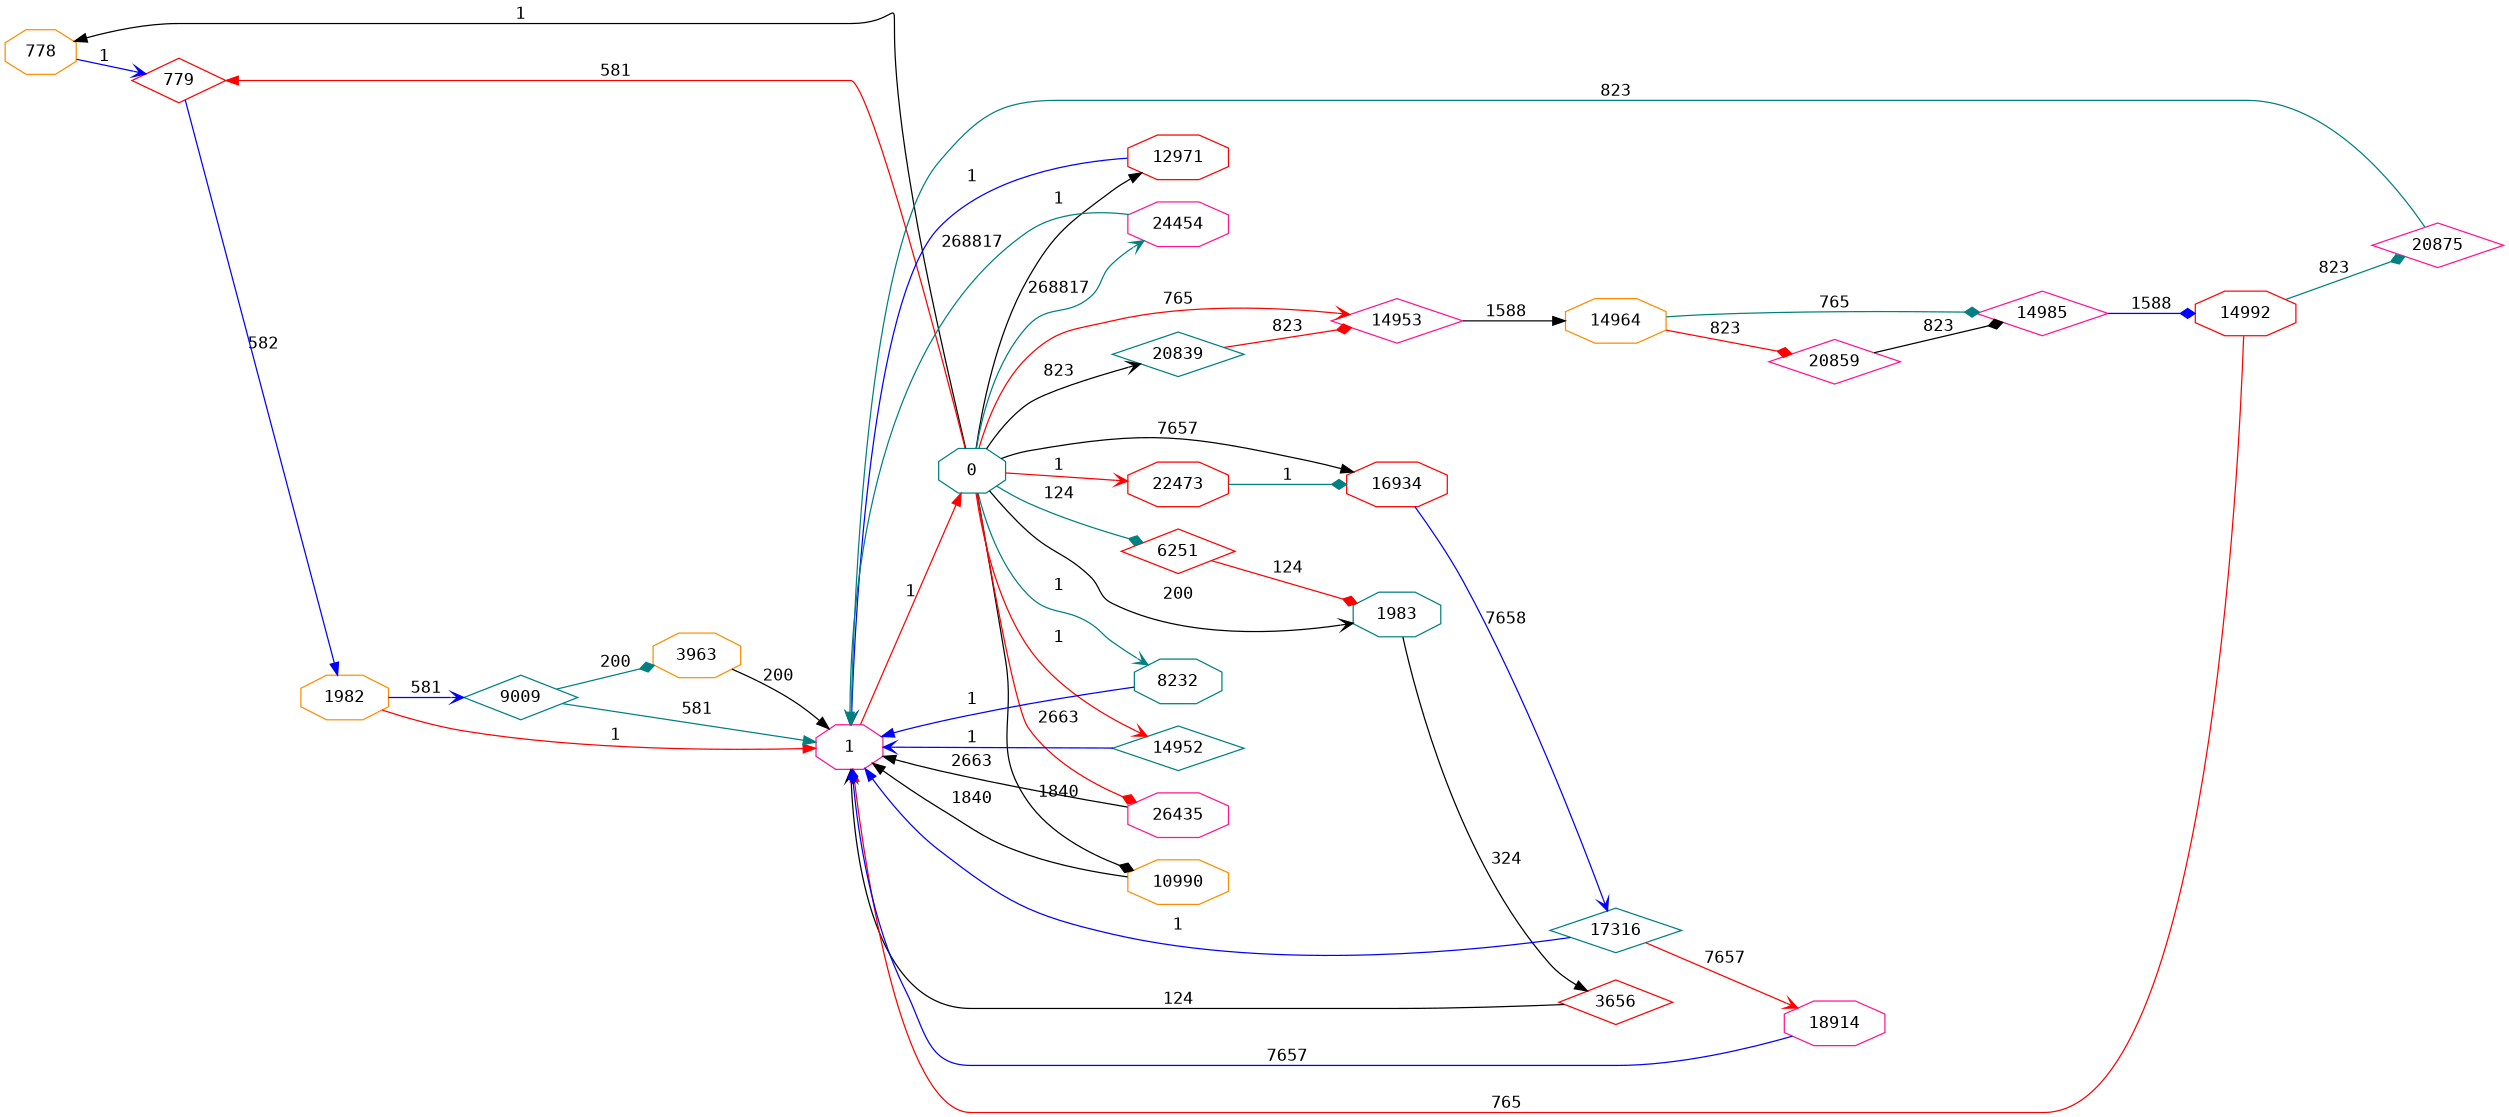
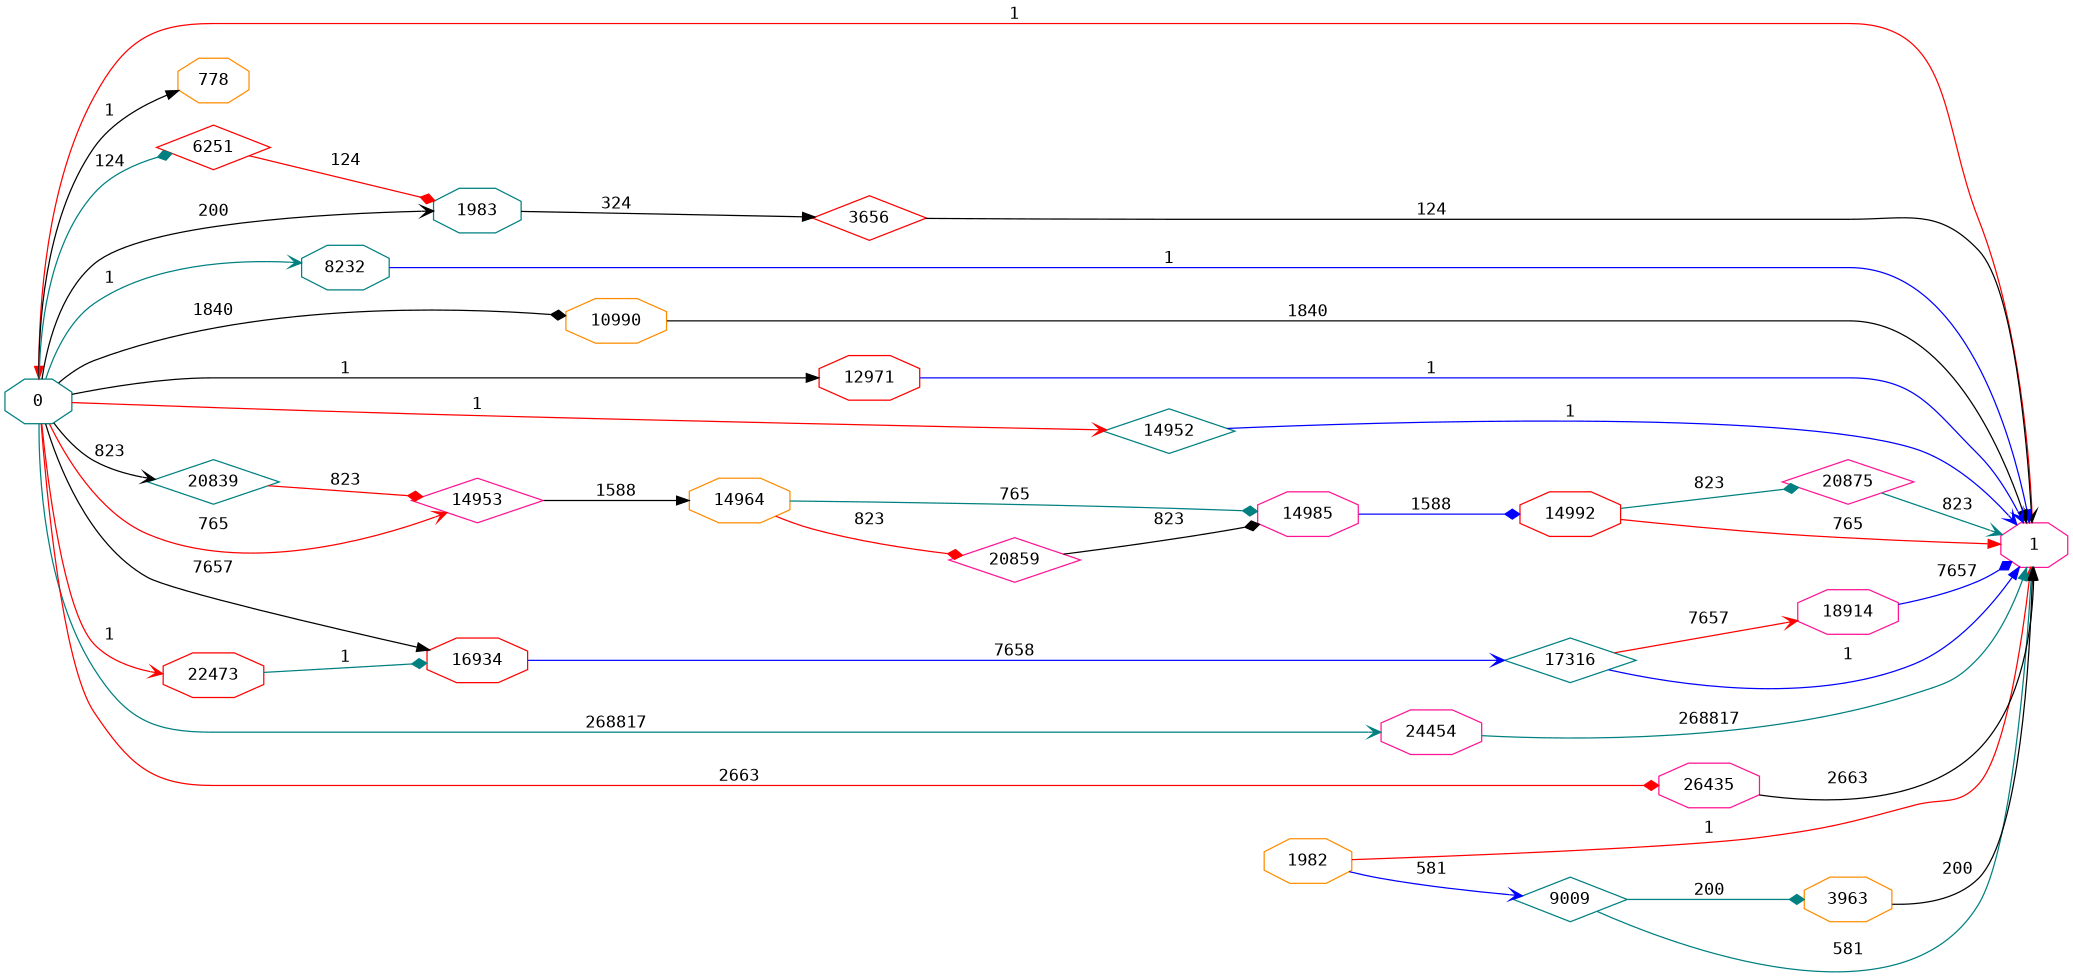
(179, 81) -> none
(2042, 313) -> (1308, 514)
